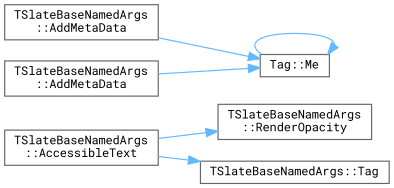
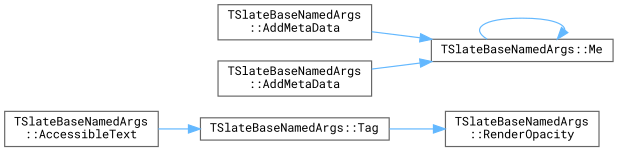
(295, 66) -> (522, 50)
(182, 136) -> (411, 129)
